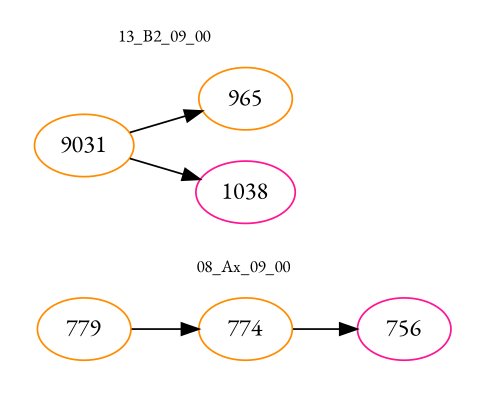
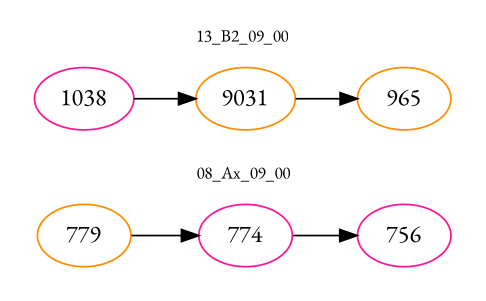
(156, 166) -> (156, 99)
(246, 329) -> (246, 236)
